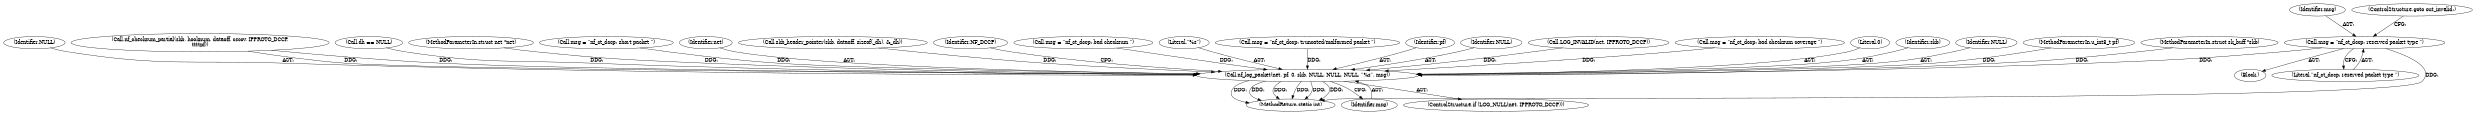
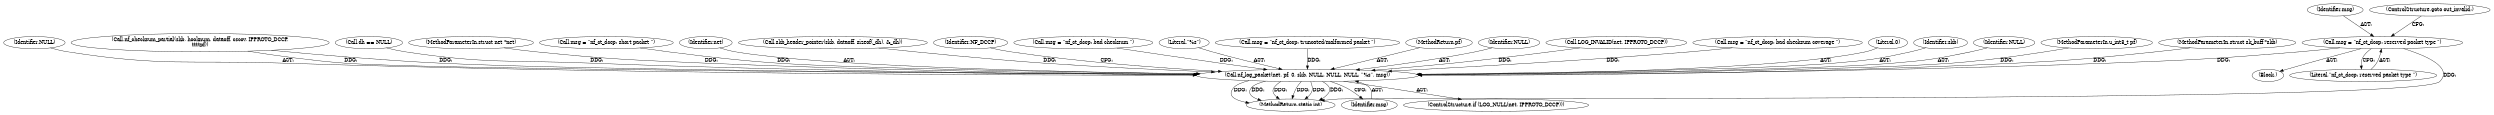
(1430, 43) -> (1439, 43)
